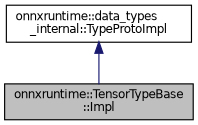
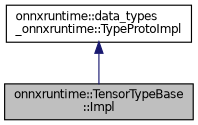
(99, 24) -> (99, 24)
